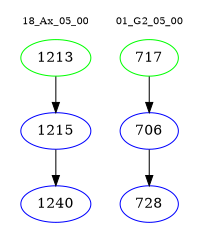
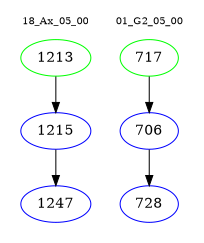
(56, 204) -> (56, 204)
